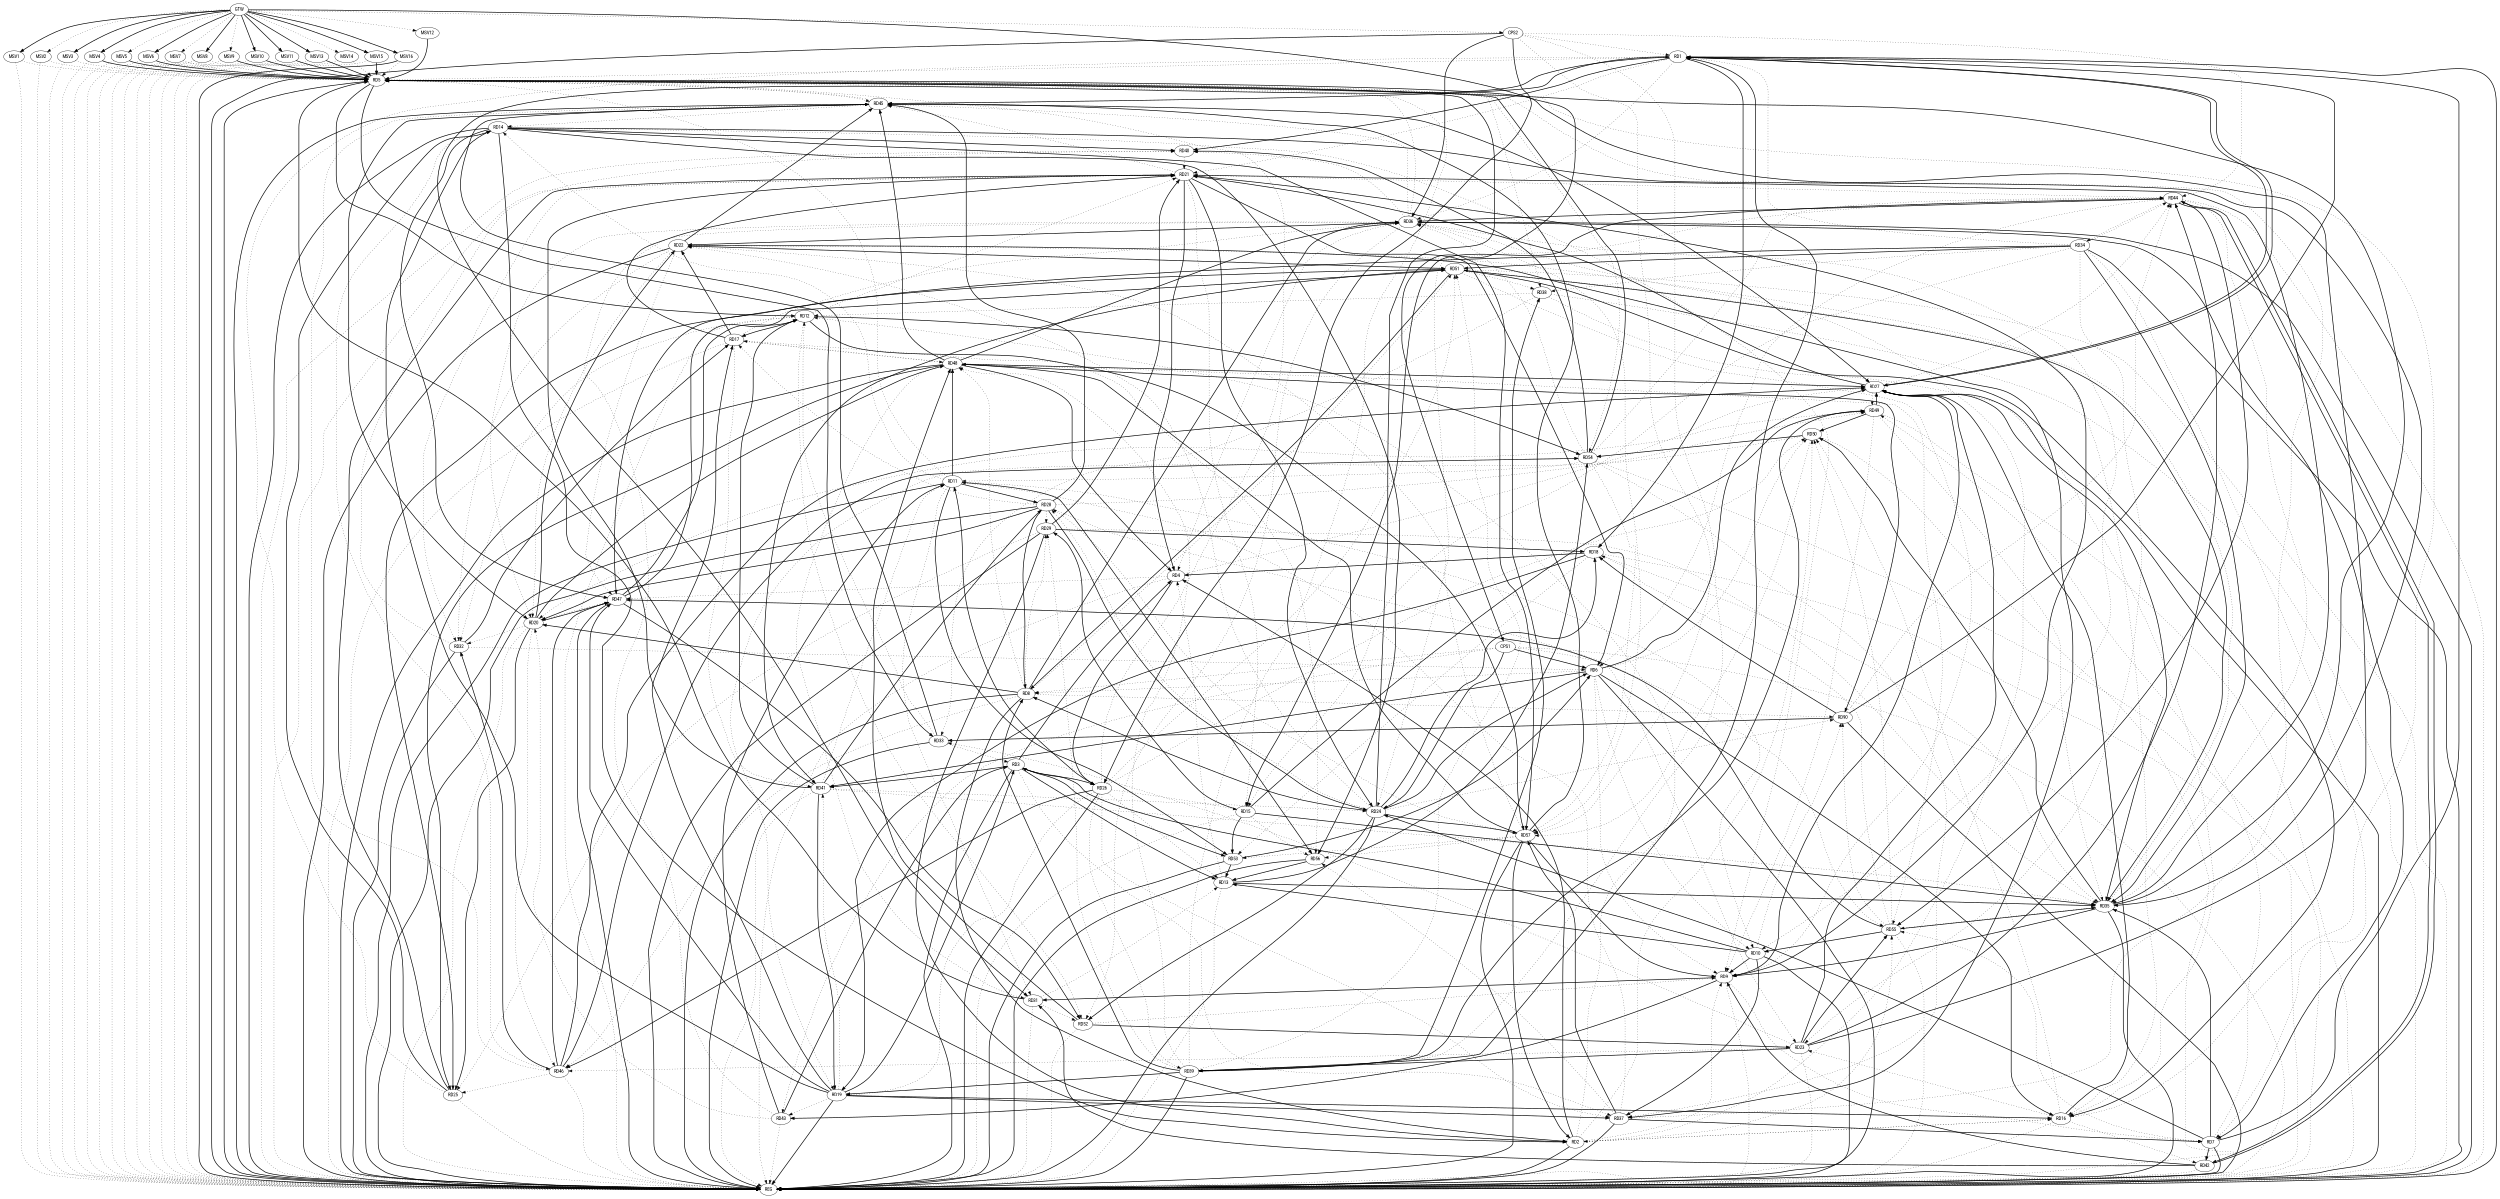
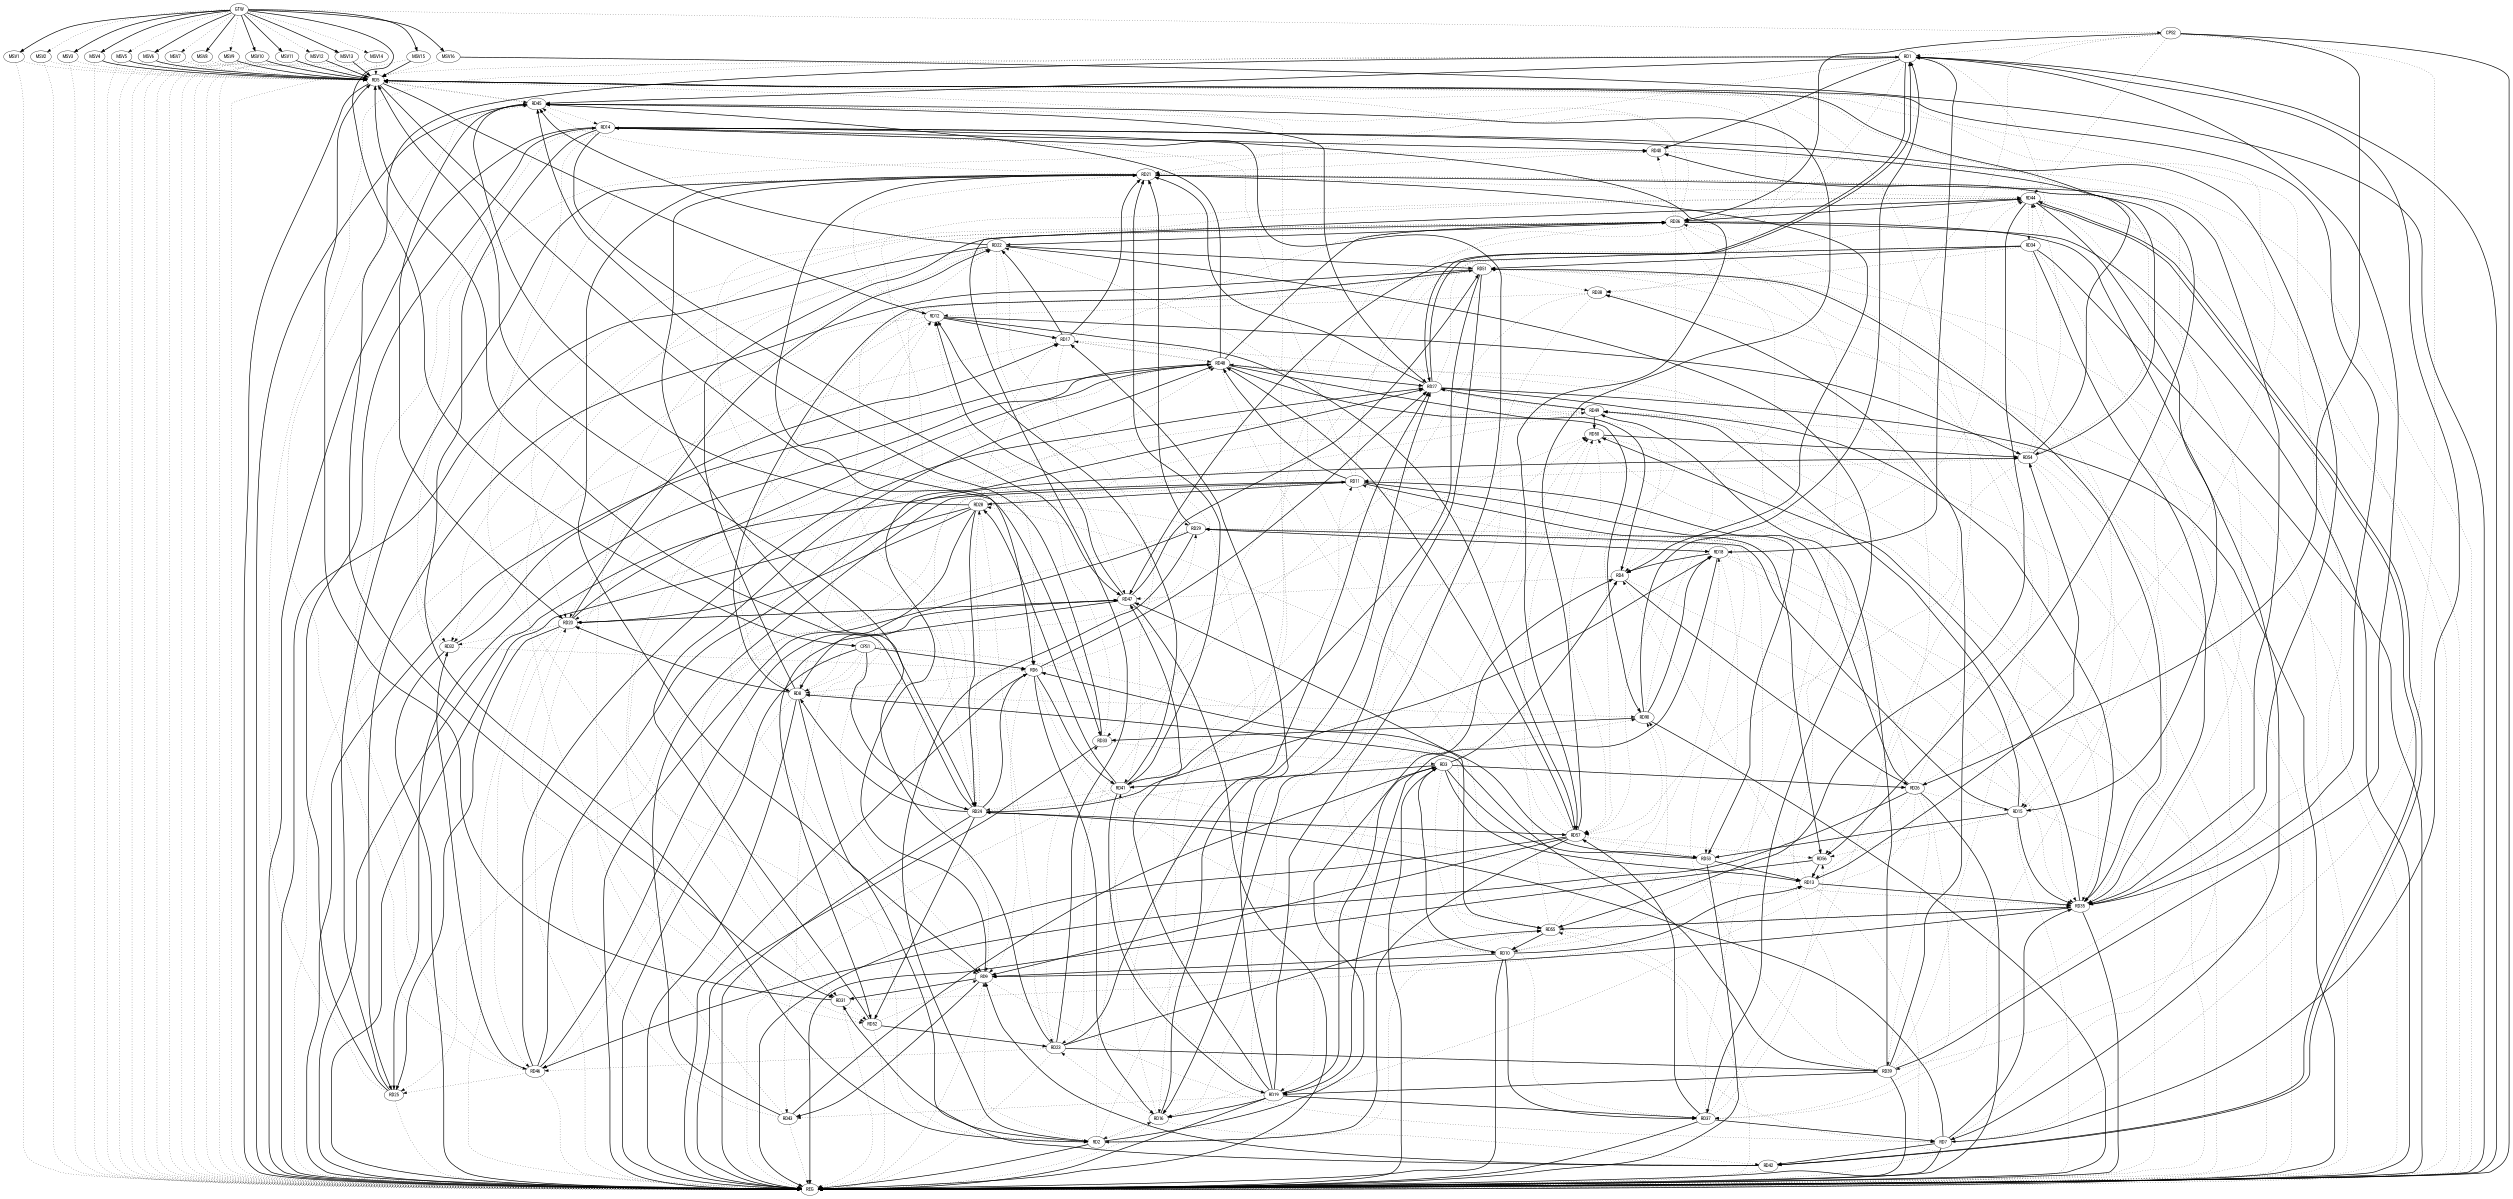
none -> (194, 867)
(2283, 1078) -> (650, 956)
